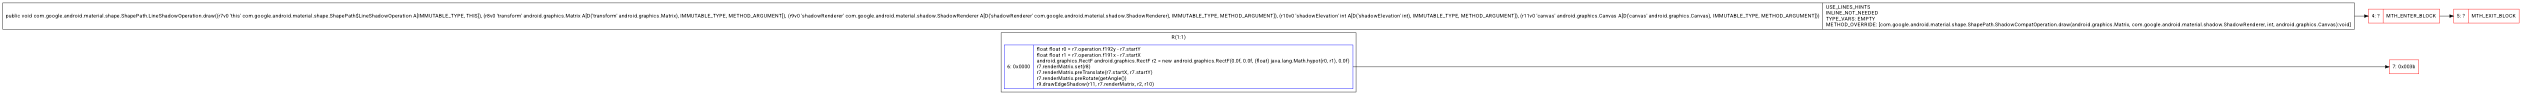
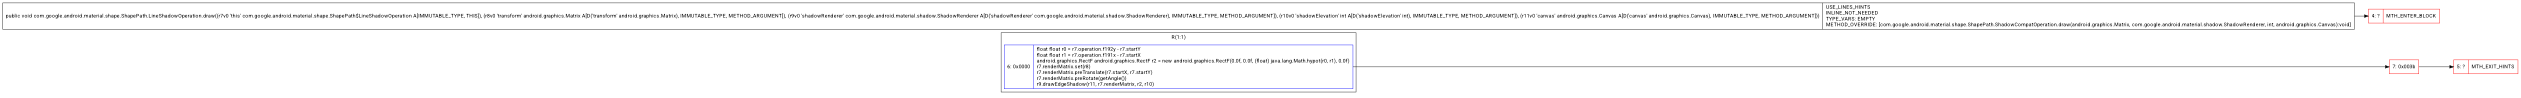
(2445, 16) -> (2434, 67)
(2494, 16) -> (2493, 67)
